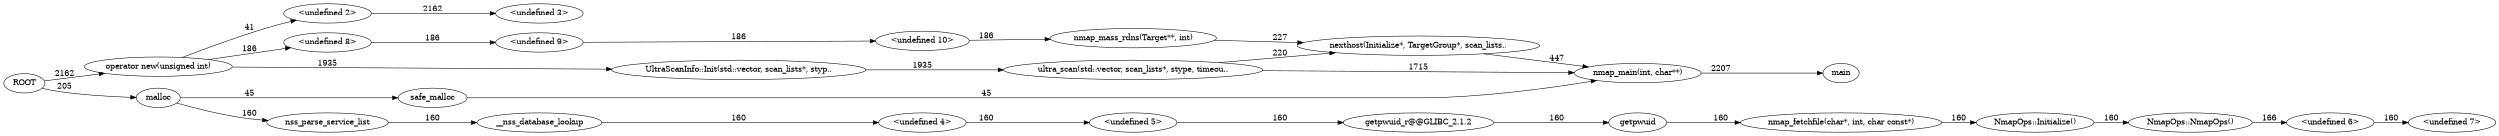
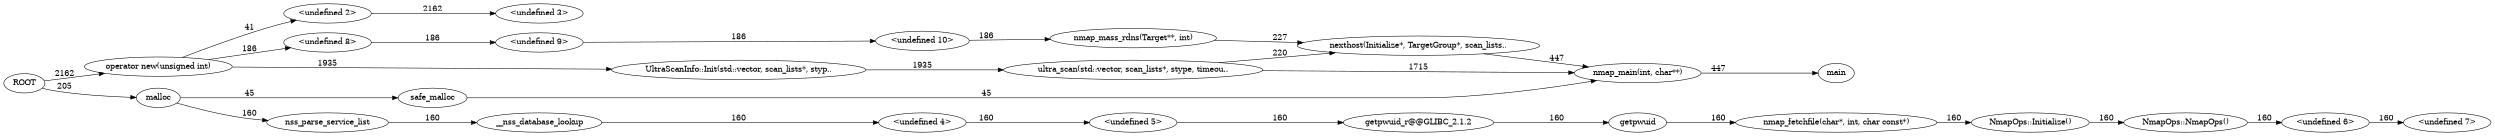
(1721, 69) -> (1718, 69)
(2269, 119) -> (2265, 119)
